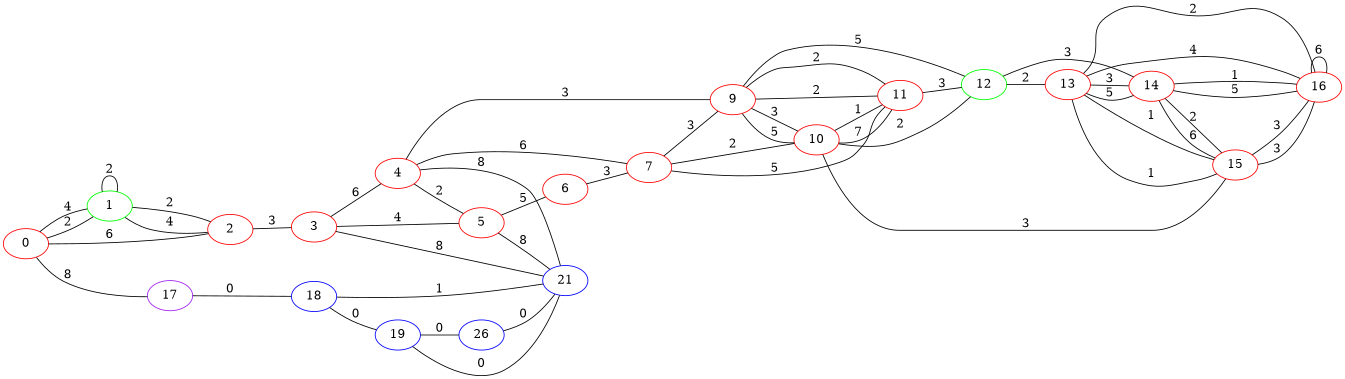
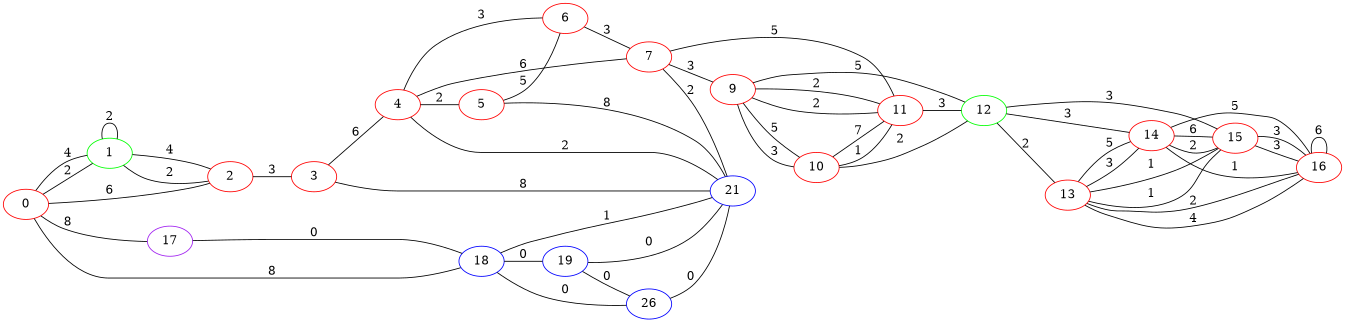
(546, 100) -> (460, 32)
(733, 154) -> (702, 119)
(482, 163) -> (565, 146)
(398, 225) -> none
(1015, 230) -> (1114, 103)
none -> (236, 278)
none -> (559, 300)
